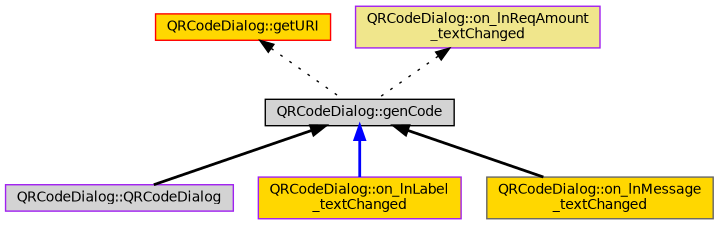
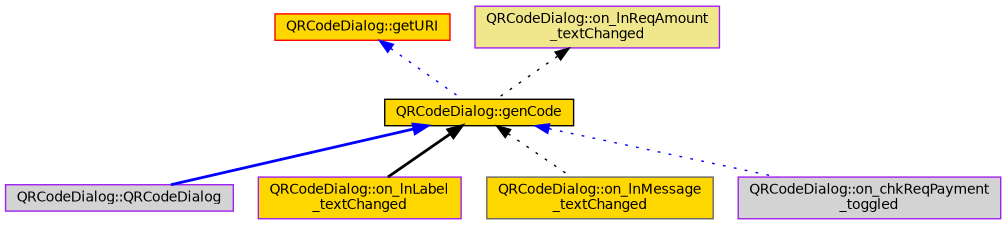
(307, 74) -> (427, 74)
(360, 112) -> (479, 112)
(476, 154) -> (540, 155)
(233, 158) -> (292, 157)
(360, 159) -> (419, 155)
none -> (869, 198)
